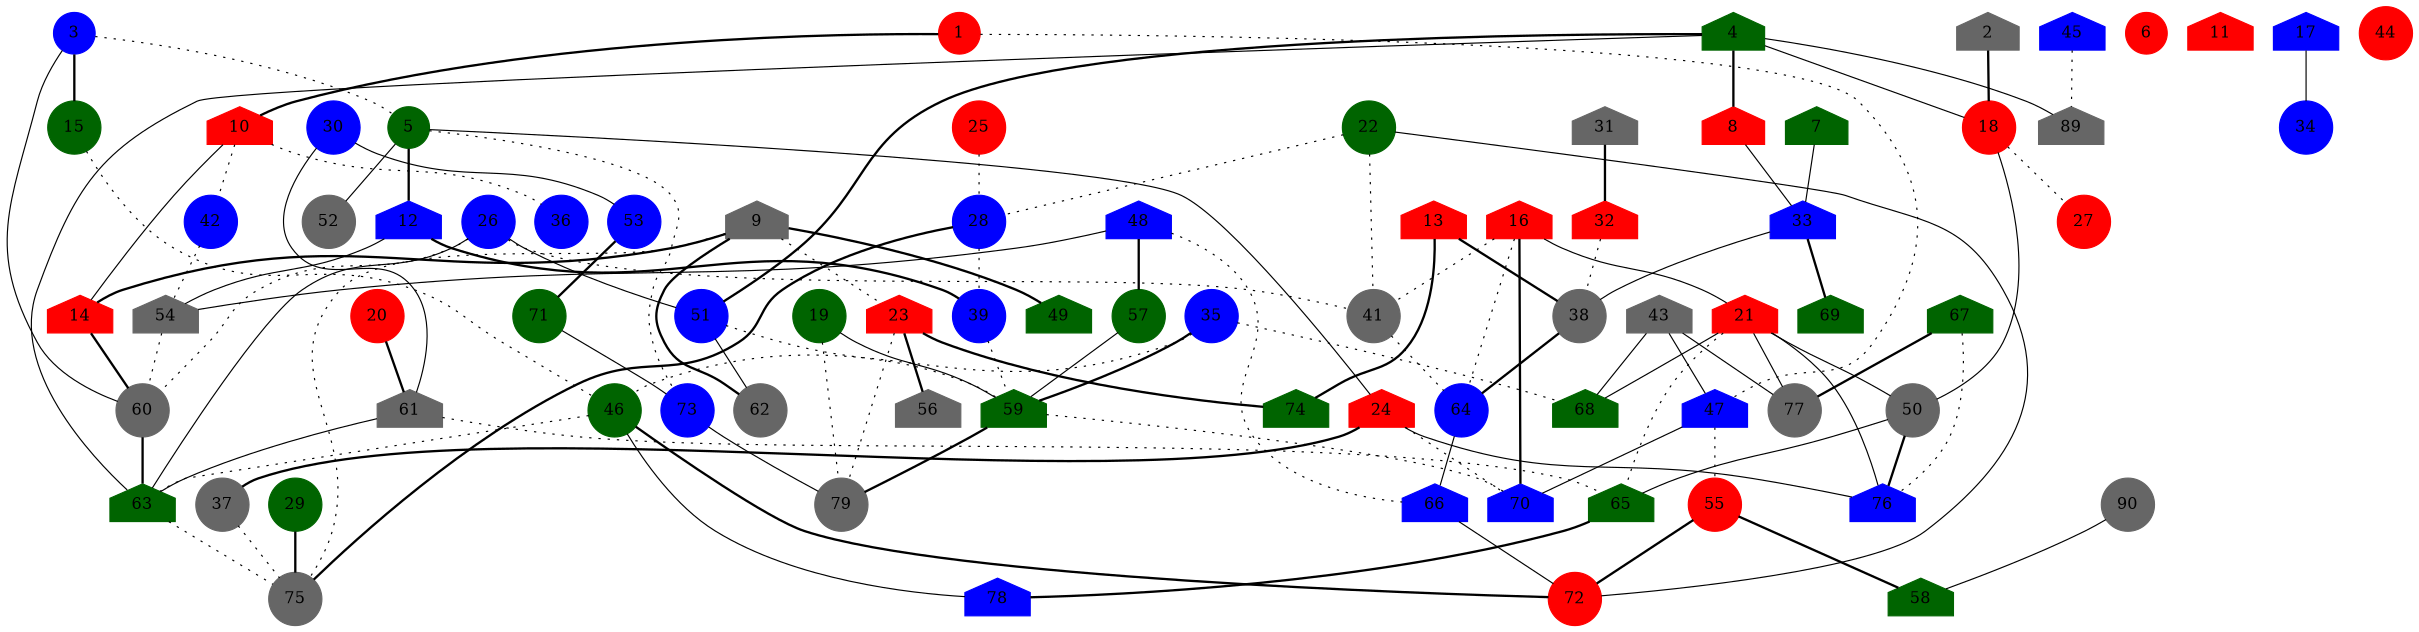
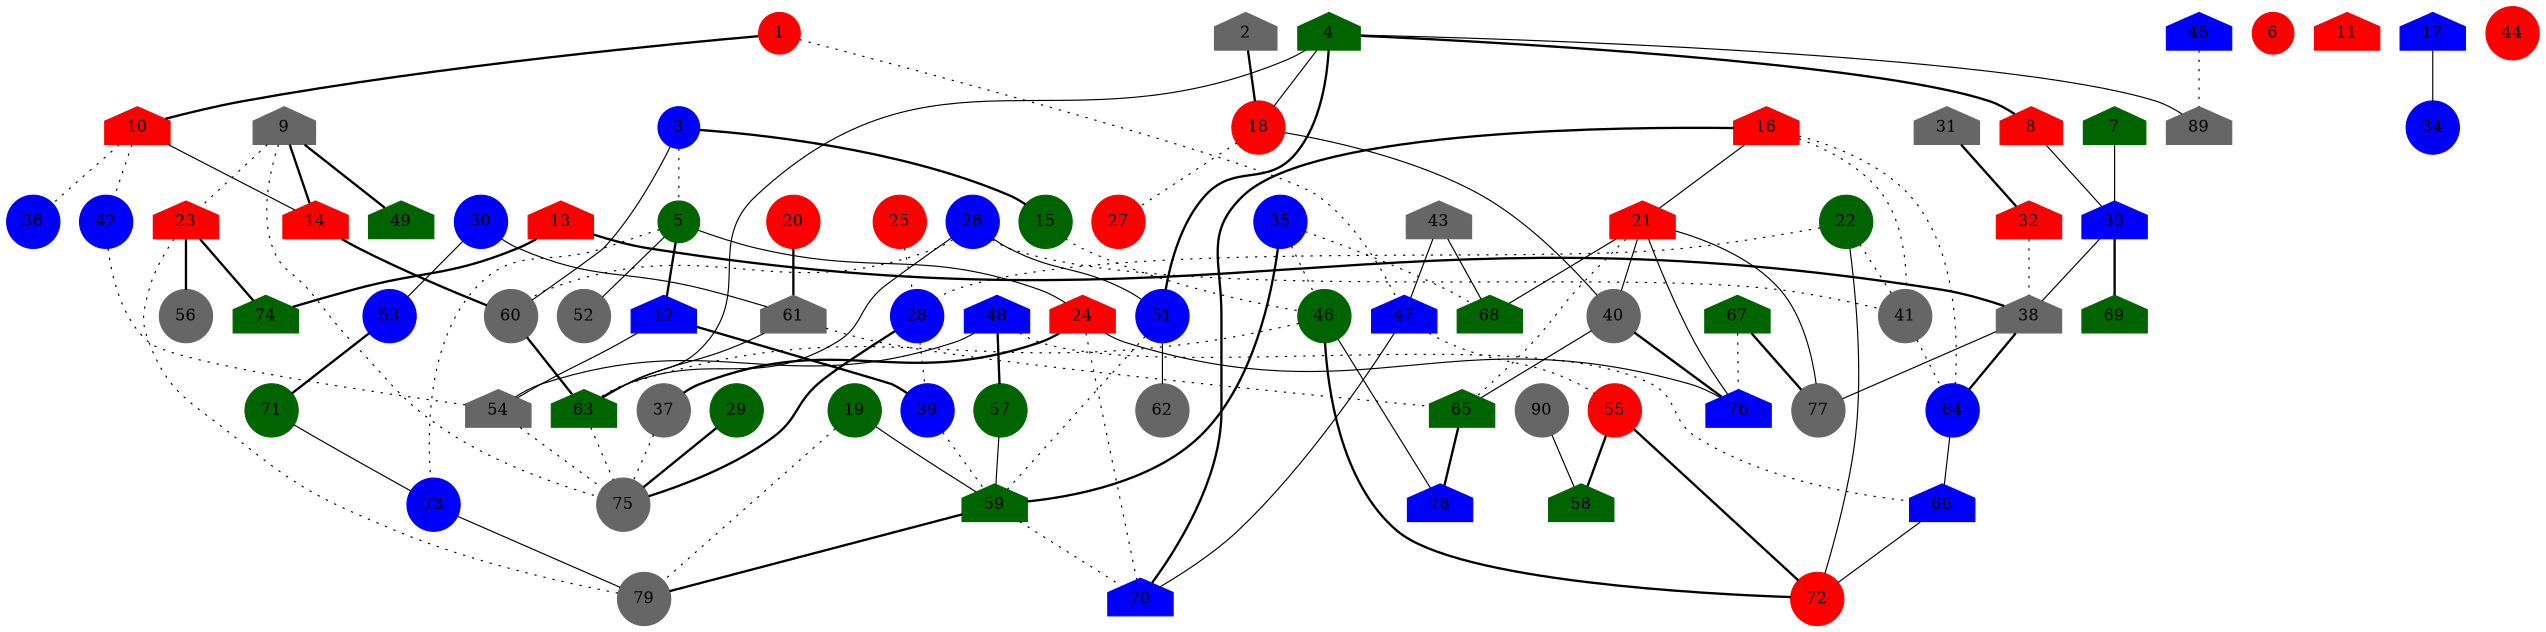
(1579, 316) -> (2029, 316)
(657, 321) -> none
(155, 359) -> (561, 458)
(1728, 364) -> (1919, 365)
(928, 410) -> (186, 316)
(1913, 410) -> (1614, 316)
